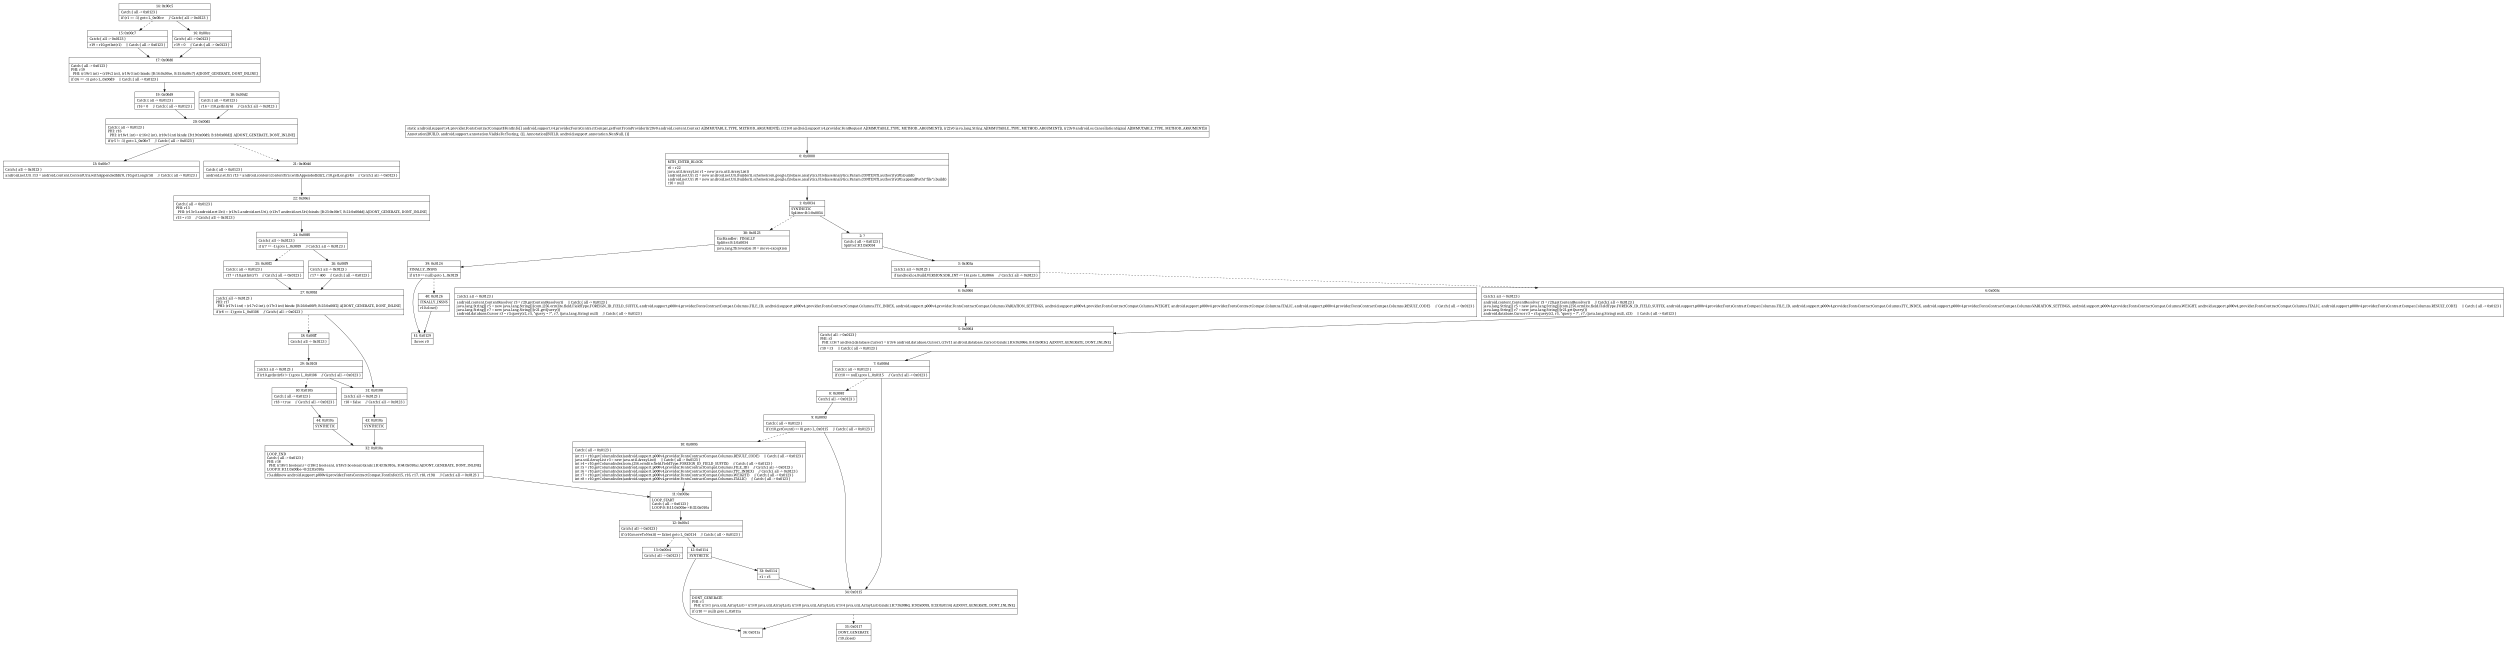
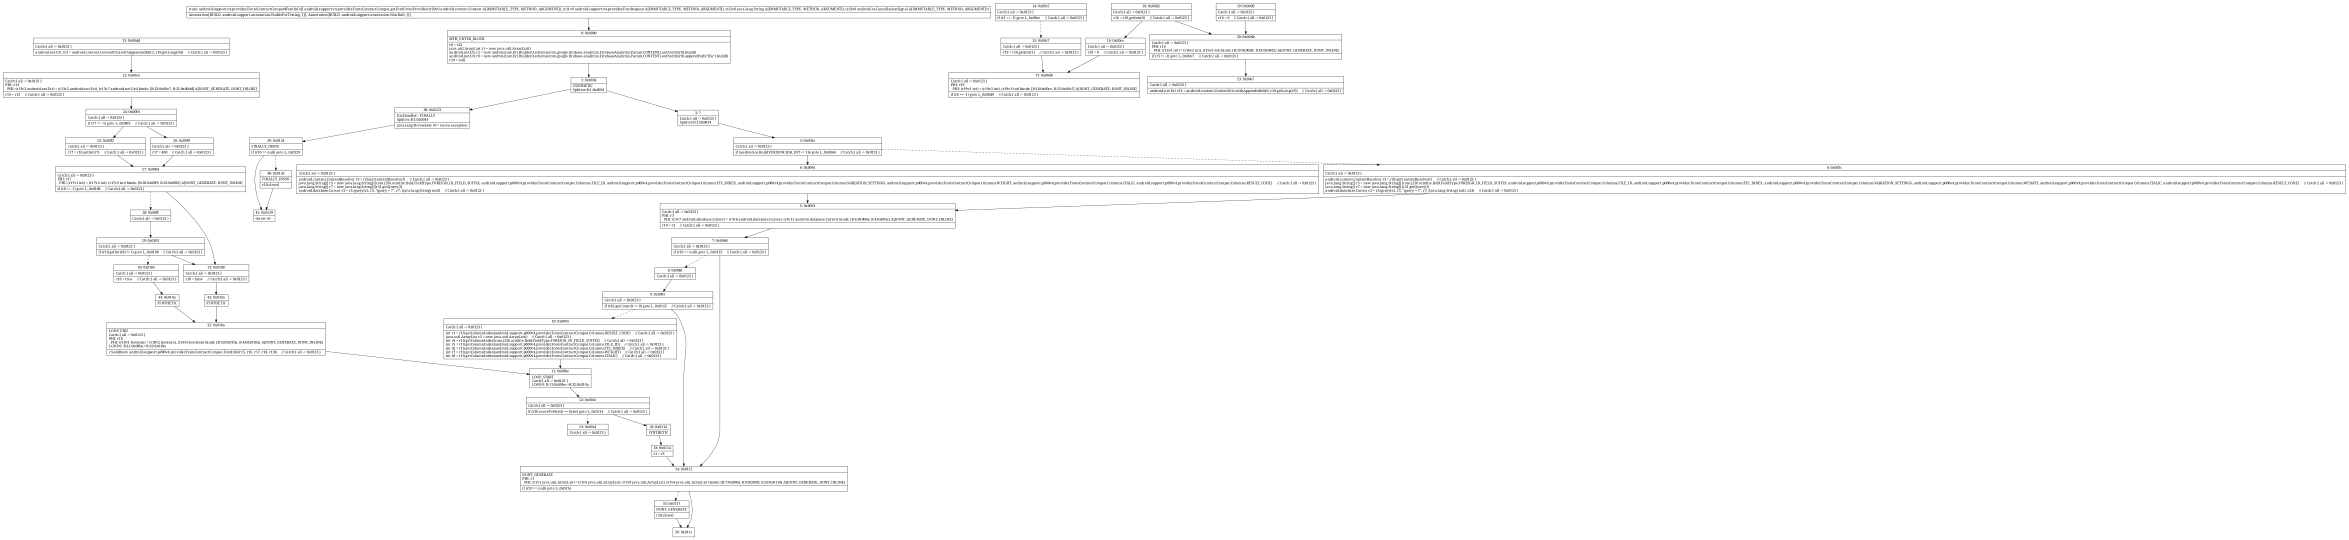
(182, 25) -> (1134, 29)
(165, 86) -> none
(256, 152) -> none
(783, 222) -> (522, 99)
(284, 254) -> (119, 131)
(686, 612) -> (678, 522)
